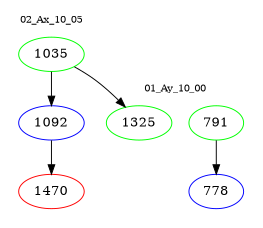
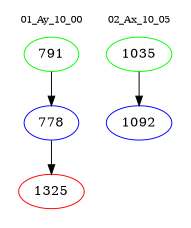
(105, 88) -> (51, 153)
(139, 123) -> (51, 192)
(51, 192) -> none
